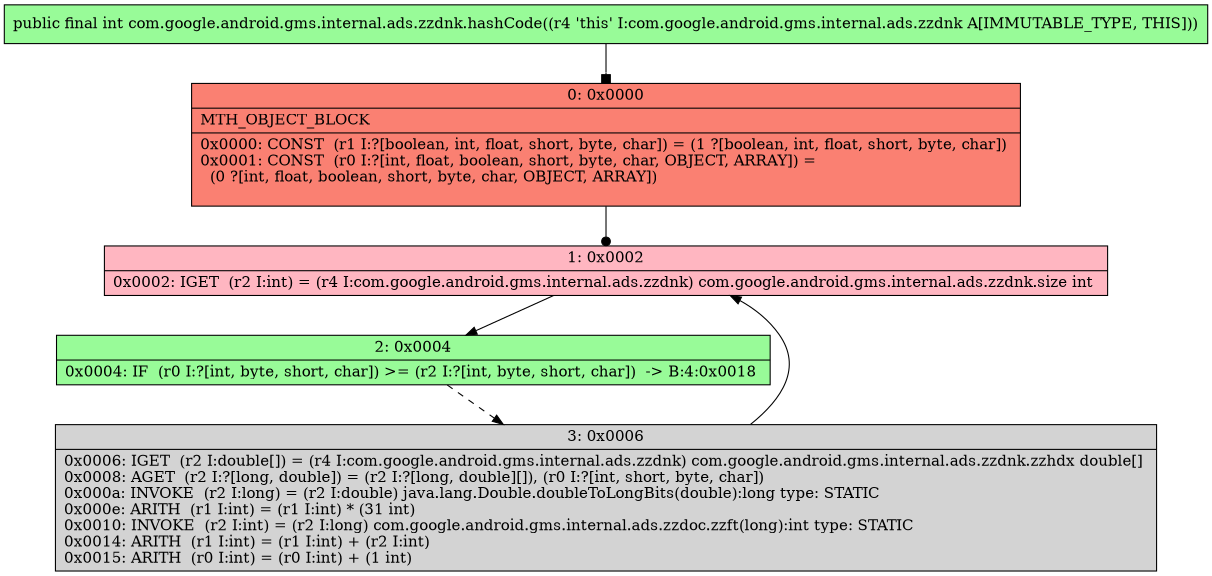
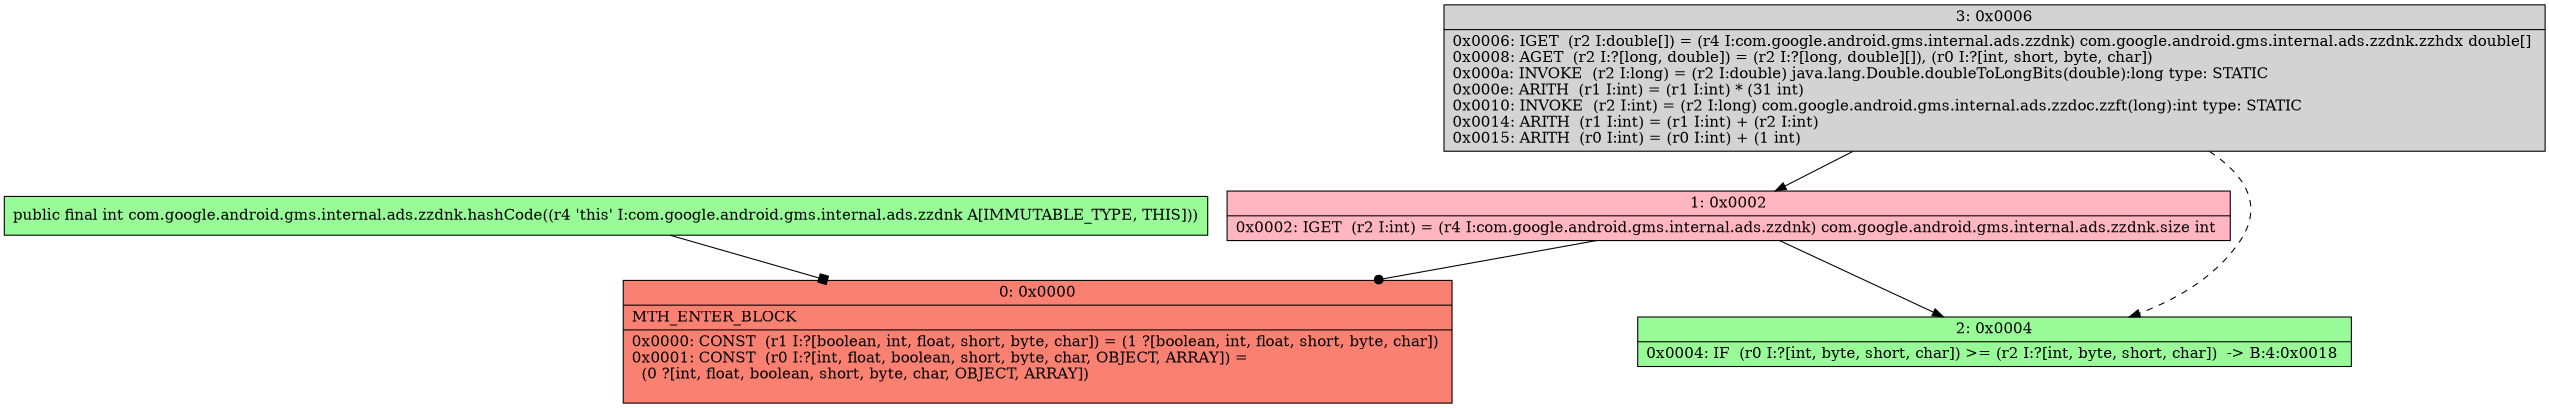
(285, 120) -> (715, 317)
(606, 222) -> (1490, 260)
(471, 402) -> (2235, 248)
